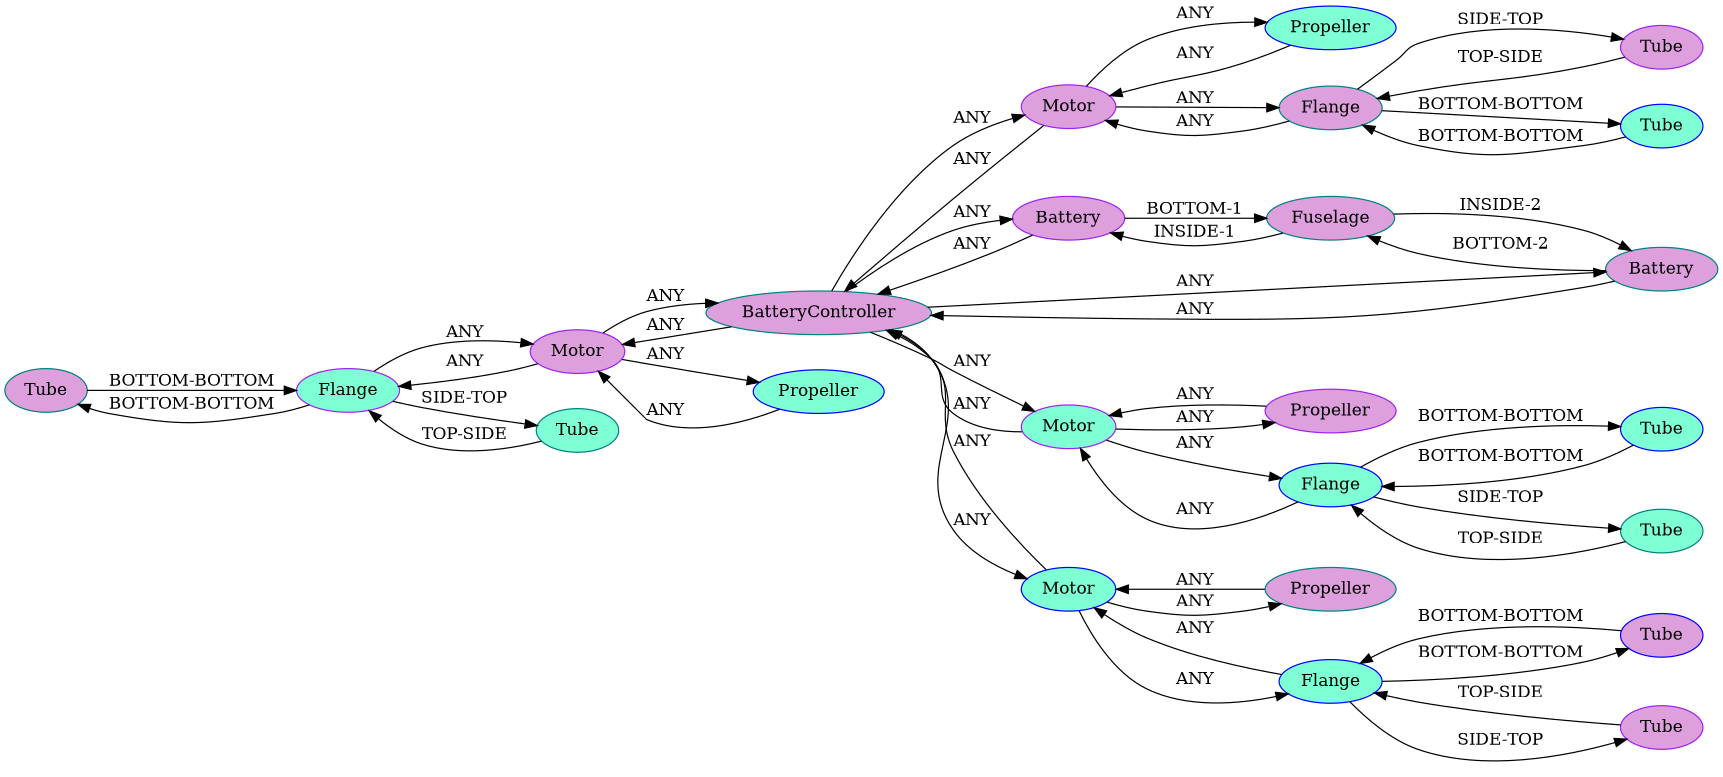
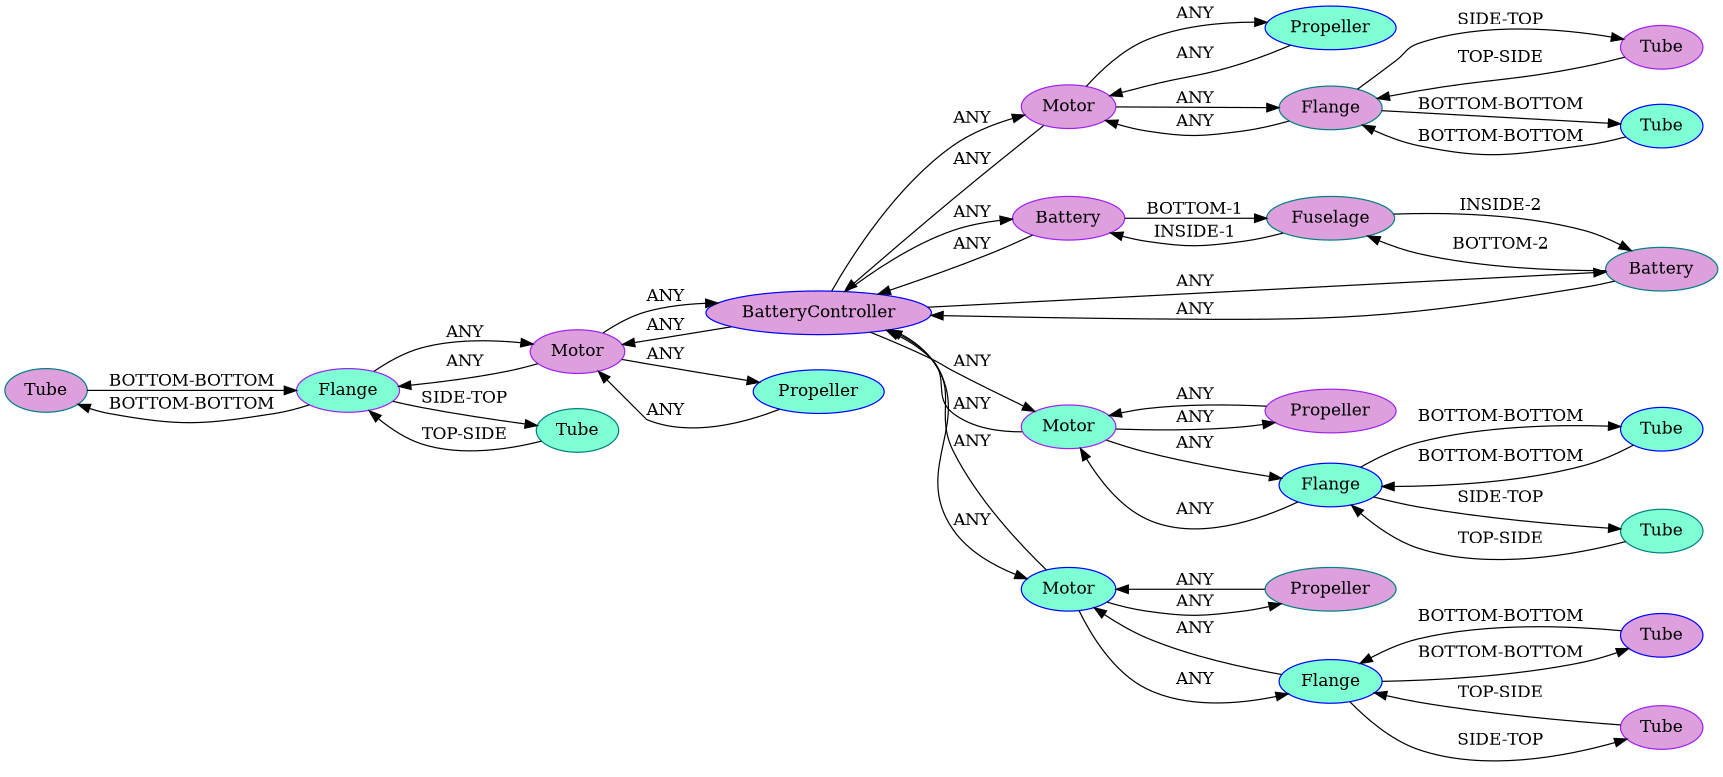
(819, 313) -> (819, 313)
